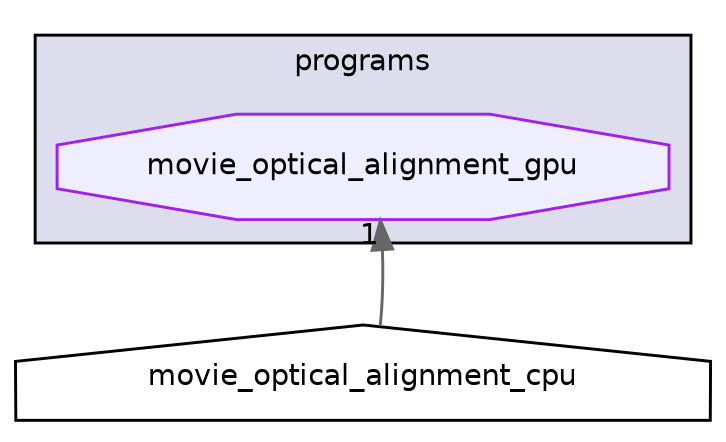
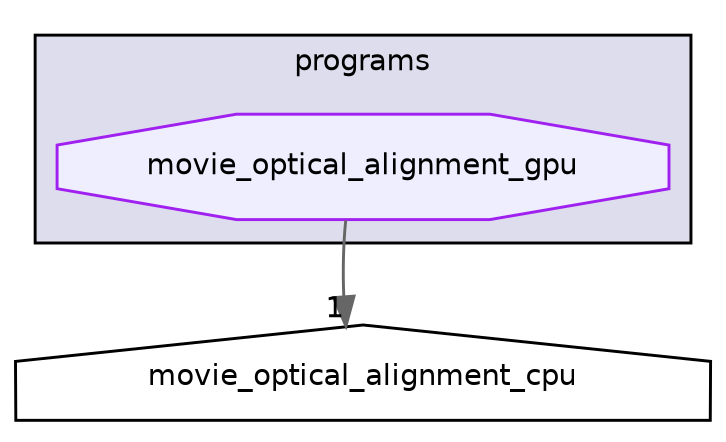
(383, 288) -> (343, 262)
